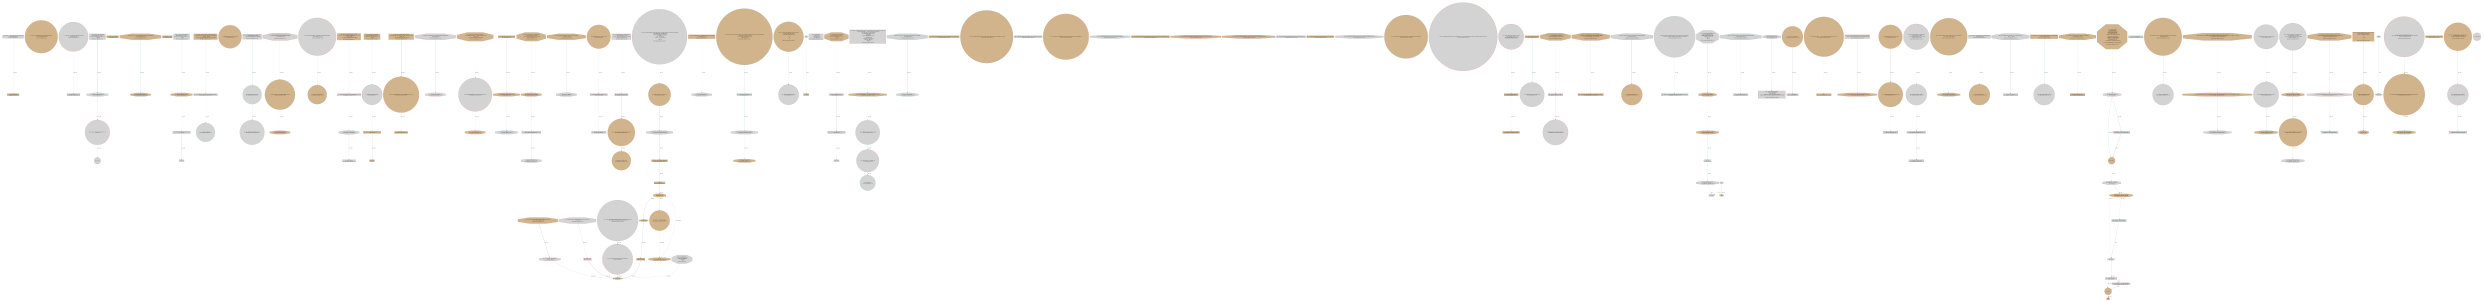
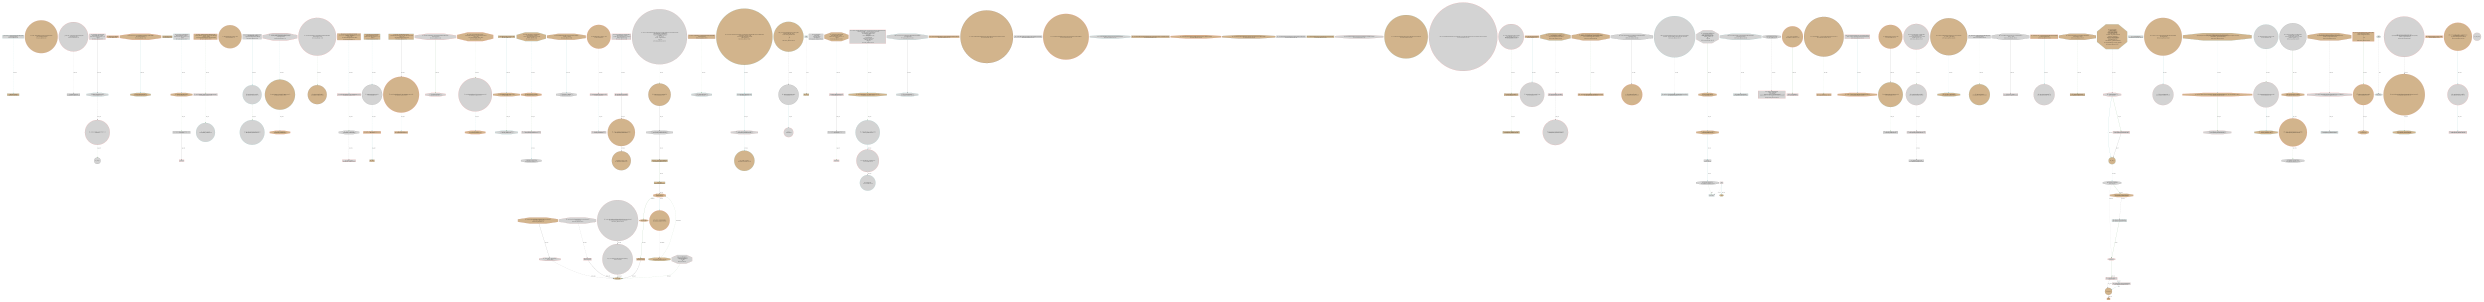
none -> (789, 132)
(744, 161) -> (744, 161)
